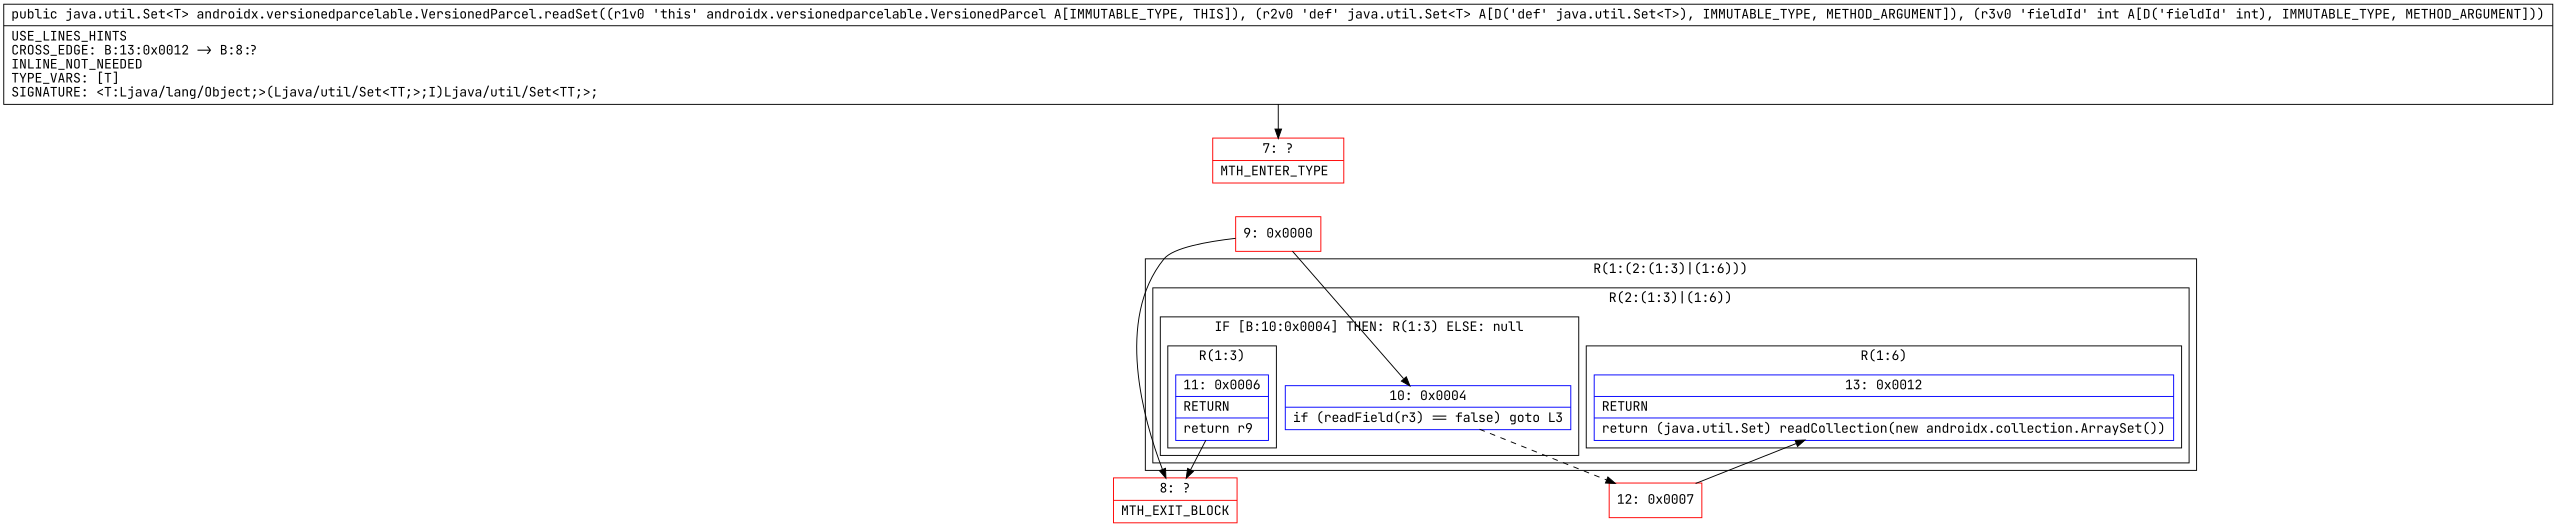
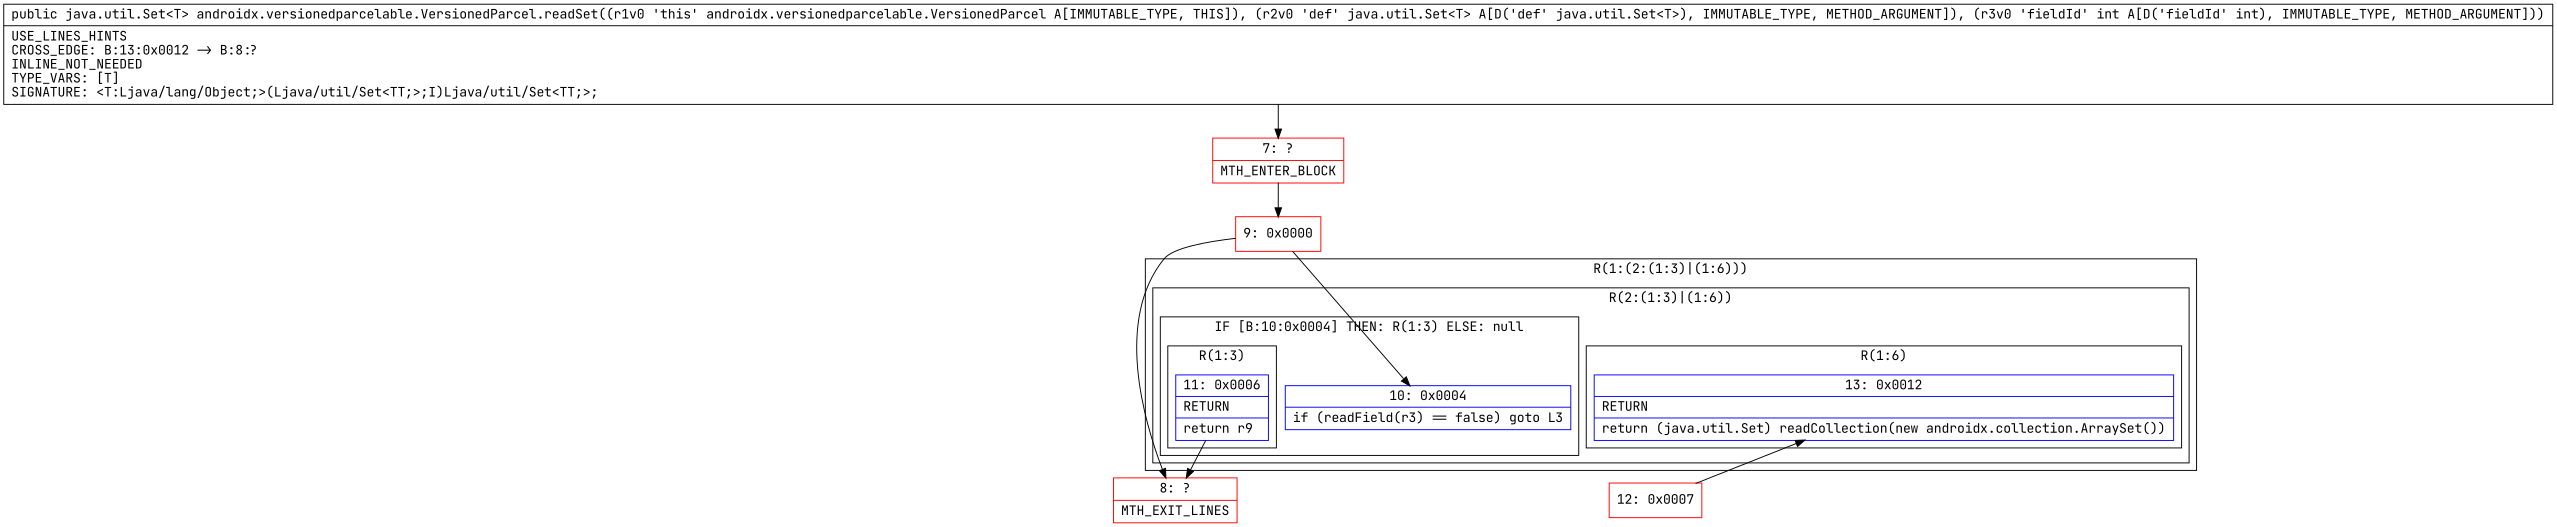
(1275, 171) -> (1278, 171)
none -> (1278, 195)
(1530, 450) -> none
(1175, 511) -> (1175, 511)
